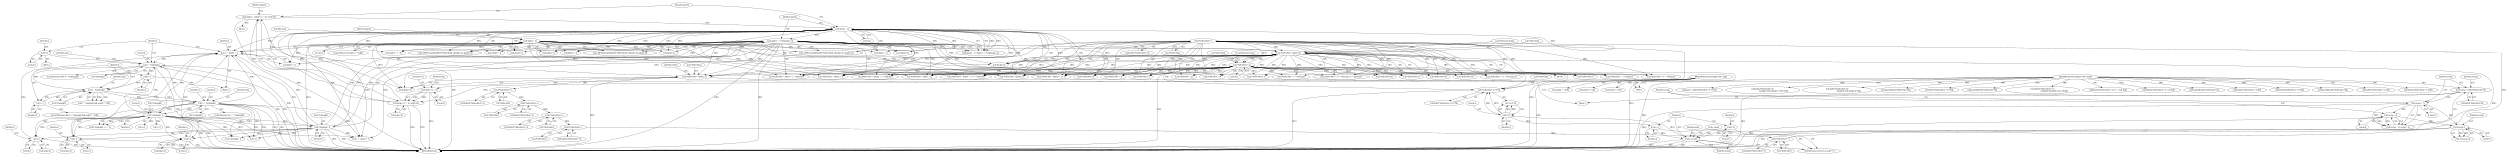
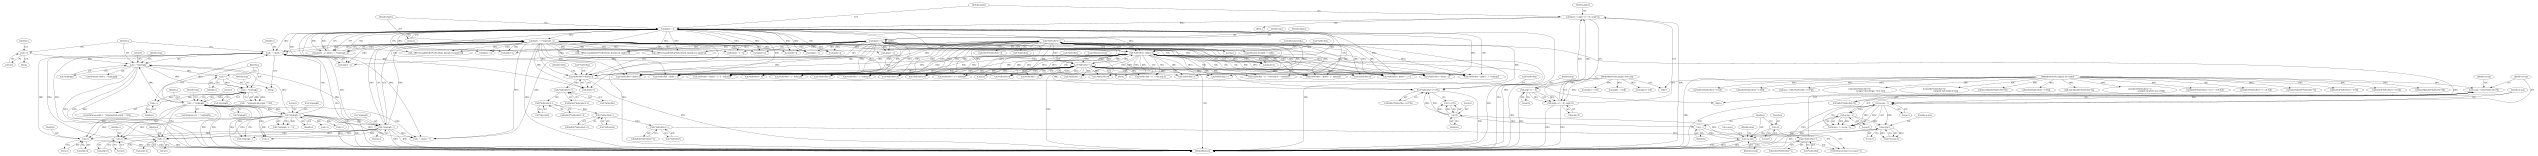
(418, 77) -> none
(2442, 121) -> (1843, 108)
